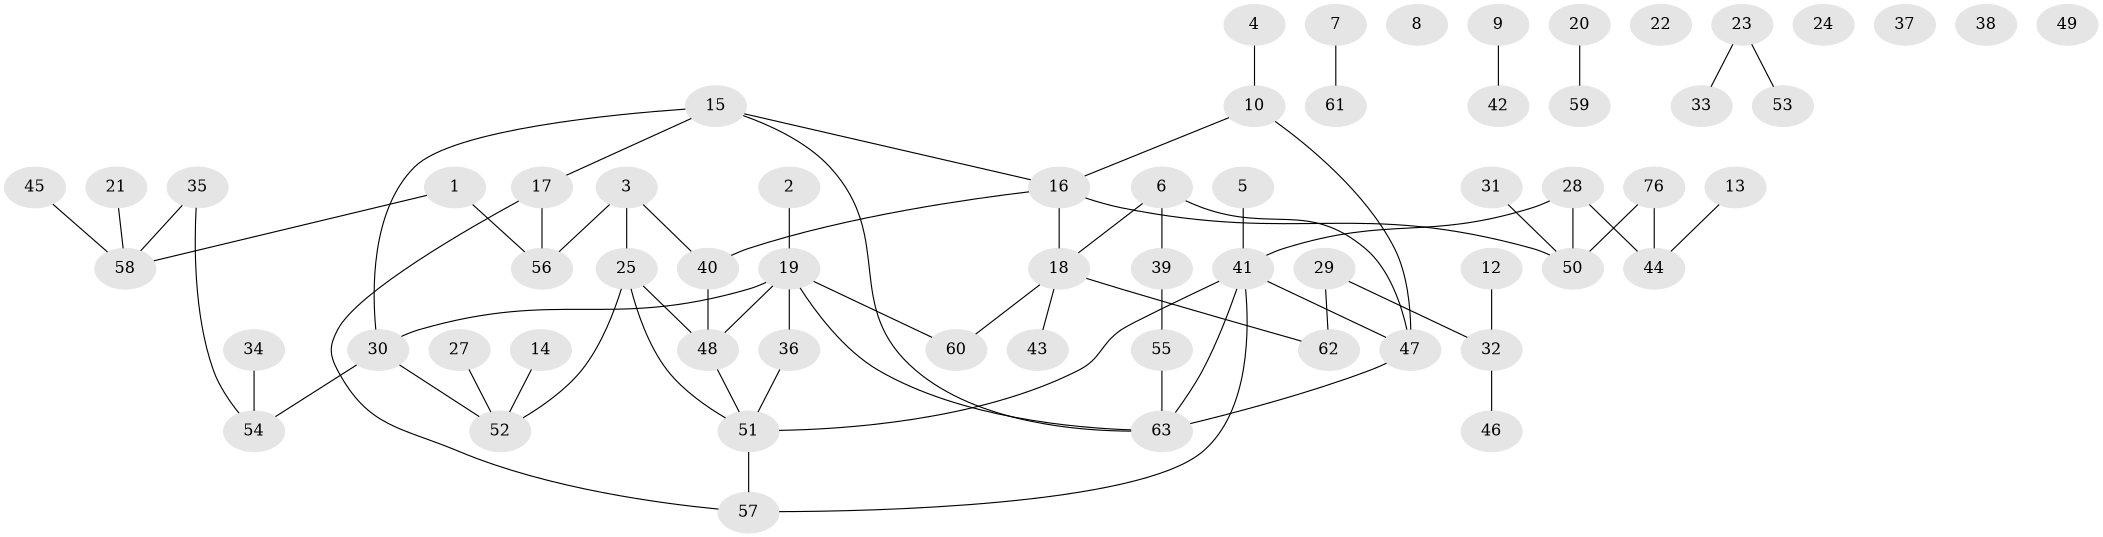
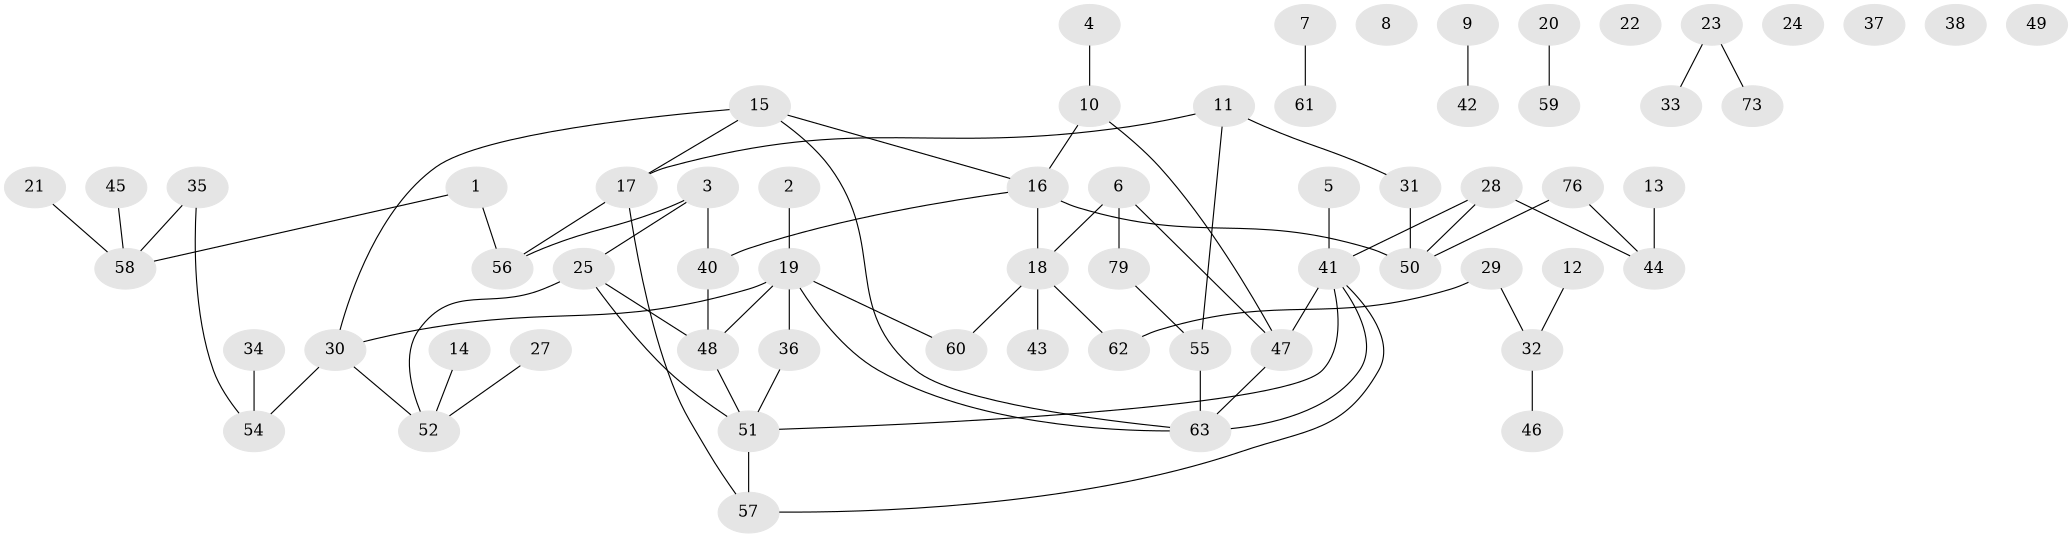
none -> (1224, 106)
(1783, 106) -> (1752, 106)
(1162, 269) -> (1119, 269)
